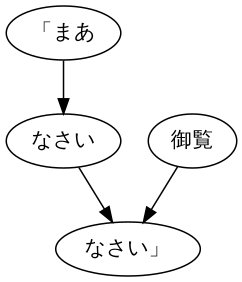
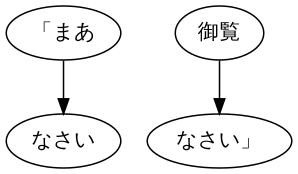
(92, 188) -> none
